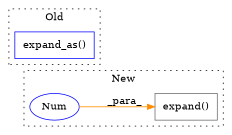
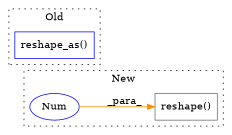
(55, 45) -> (55, 45)
(186, 107) -> (186, 107)
